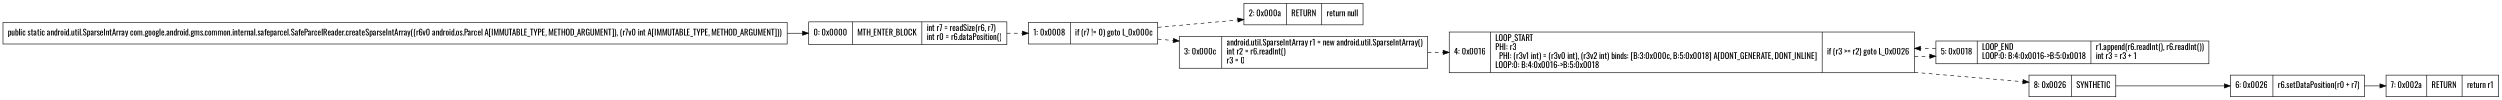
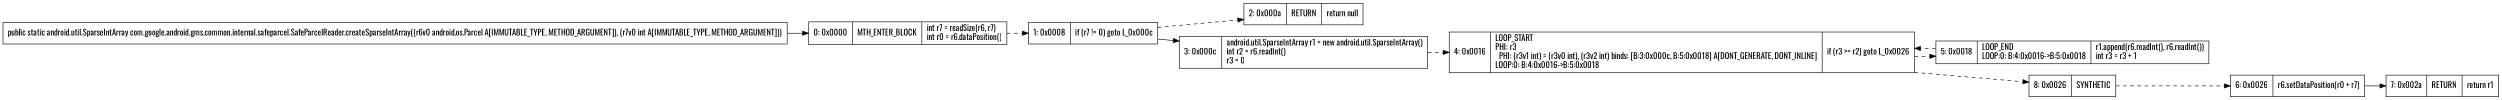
(1166, 40) -> (1166, 40)
(2170, 86) -> (2170, 86)
